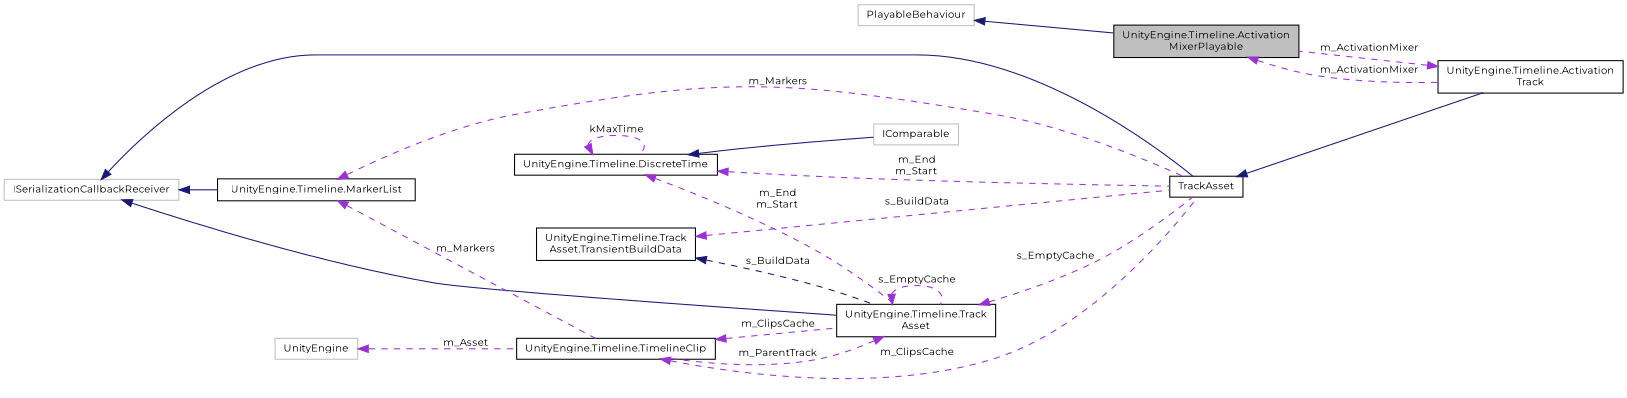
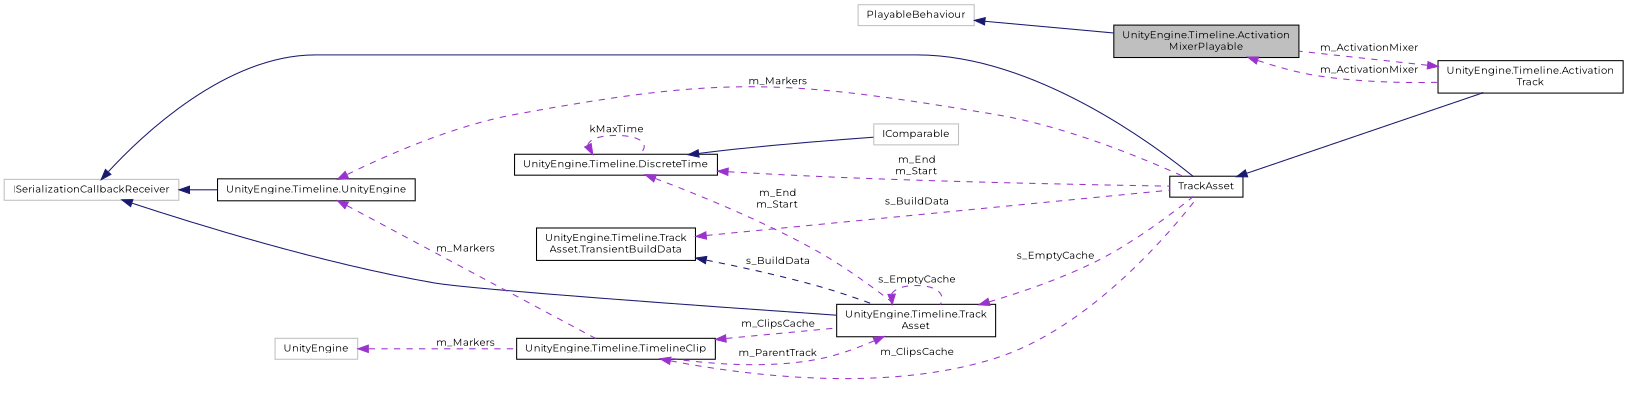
(316, 190) -> (316, 190)
(465, 343) -> (465, 343)
